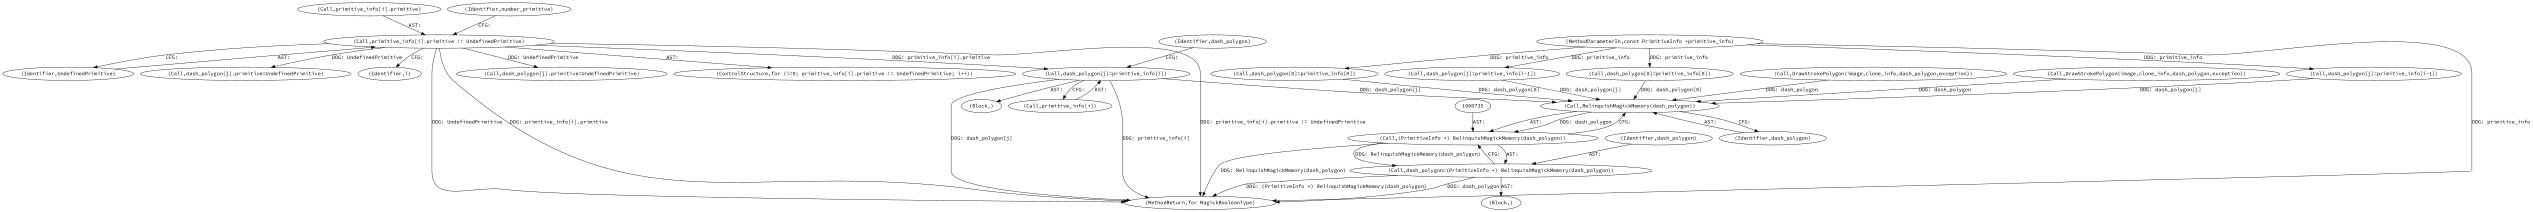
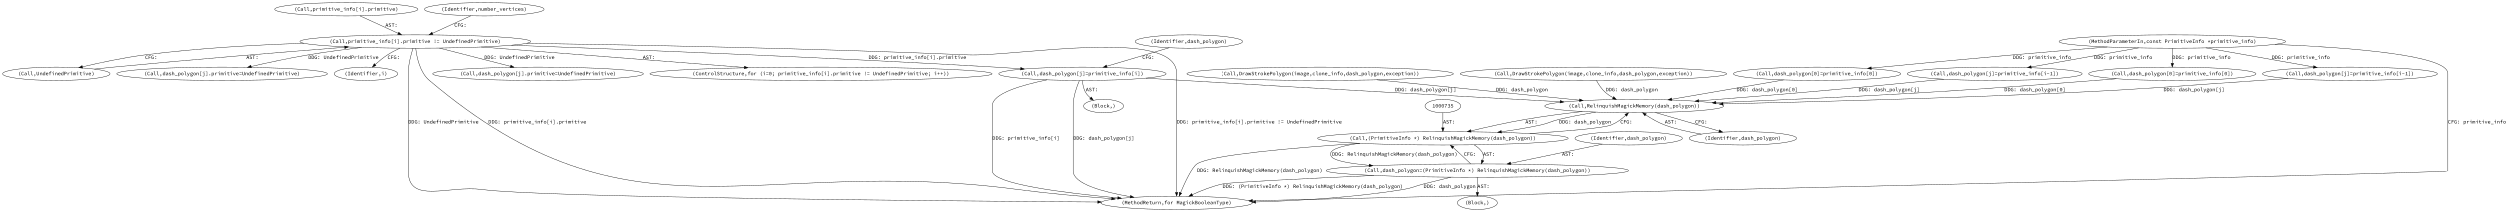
(509, 9) -> (484, 9)
(68, 74) -> (56, 74)
(1060, 106) -> none
(2501, 122) -> (2477, 122)
